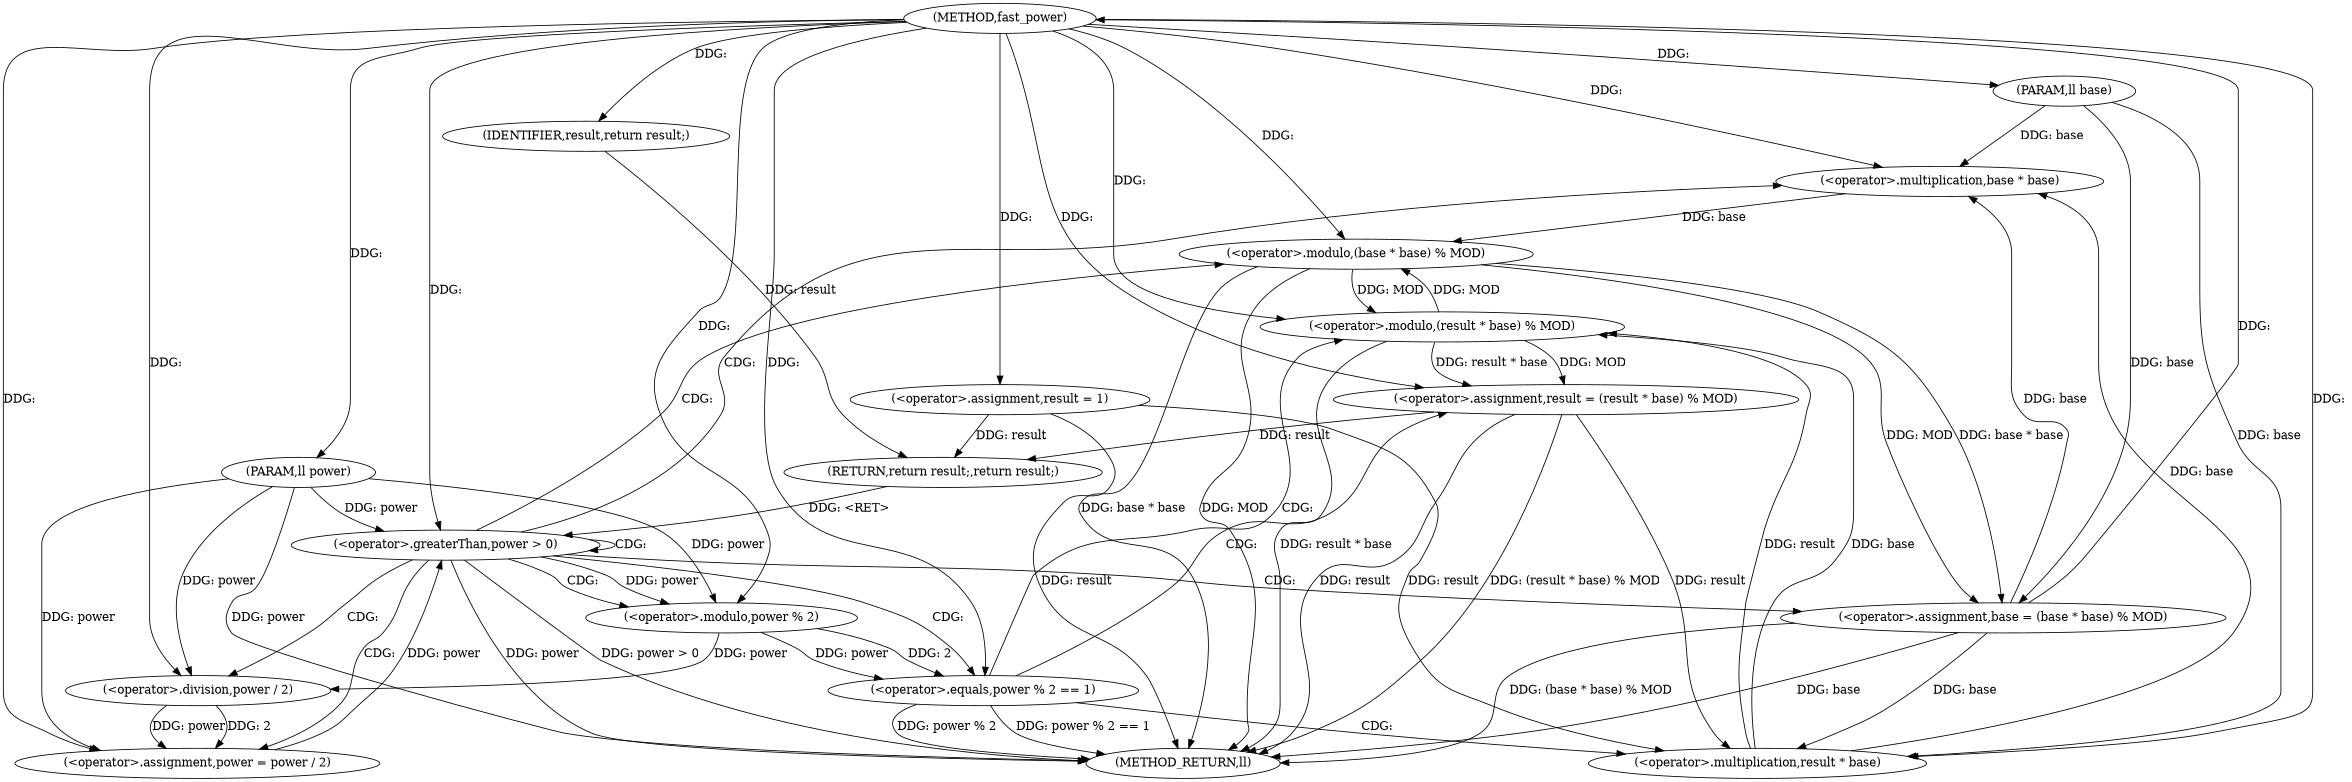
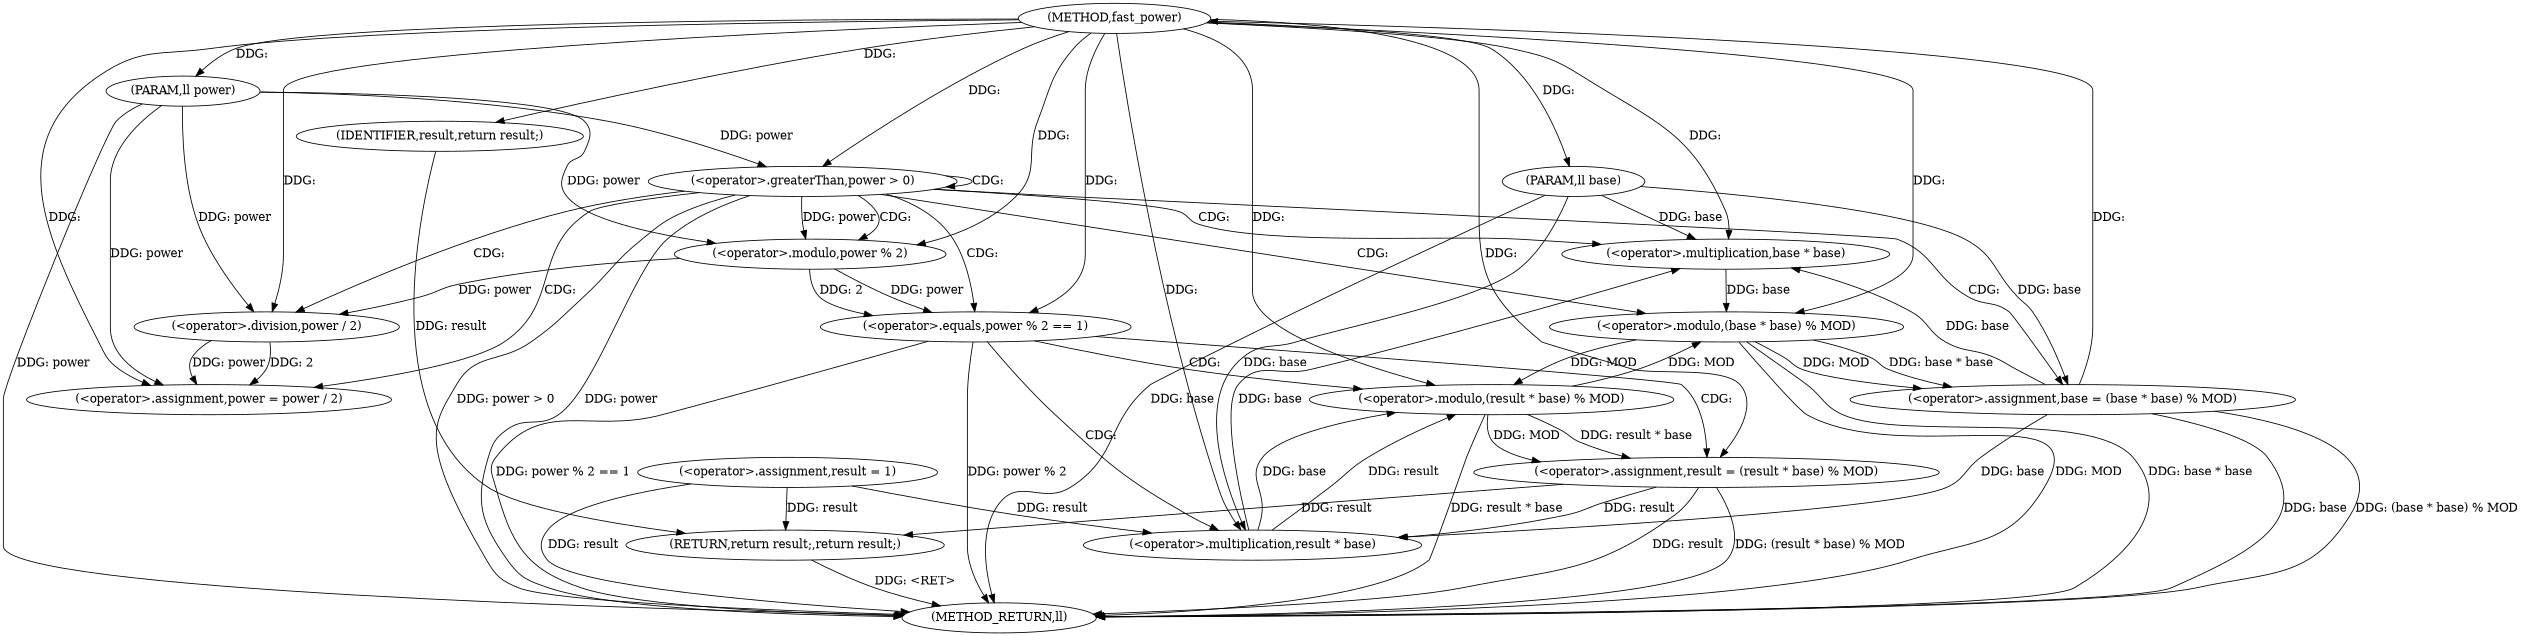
(1000, 205) -> none
none -> (1211, 354)
(731, 517) -> (870, 586)
(387, 678) -> none
